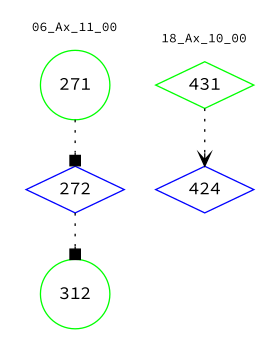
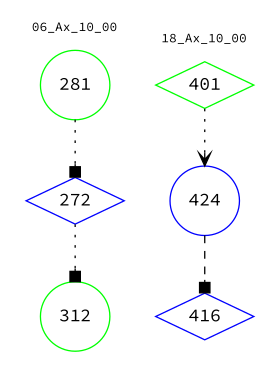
(75, 28) -> (75, 28)
(75, 85) -> (75, 85)
(205, 85) -> (205, 85)
(205, 190) -> (205, 201)
none -> (205, 316)
